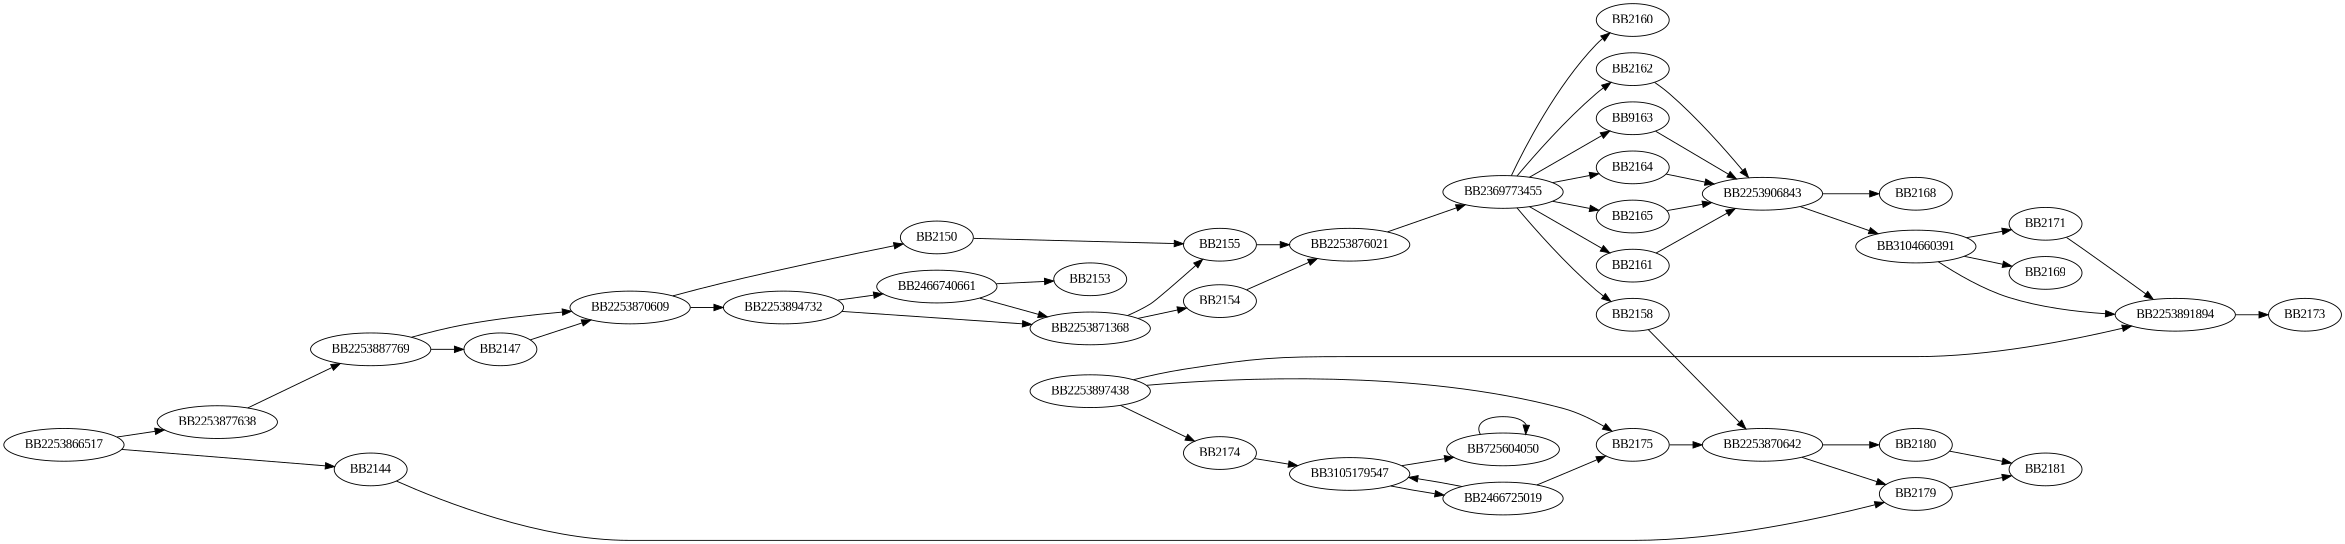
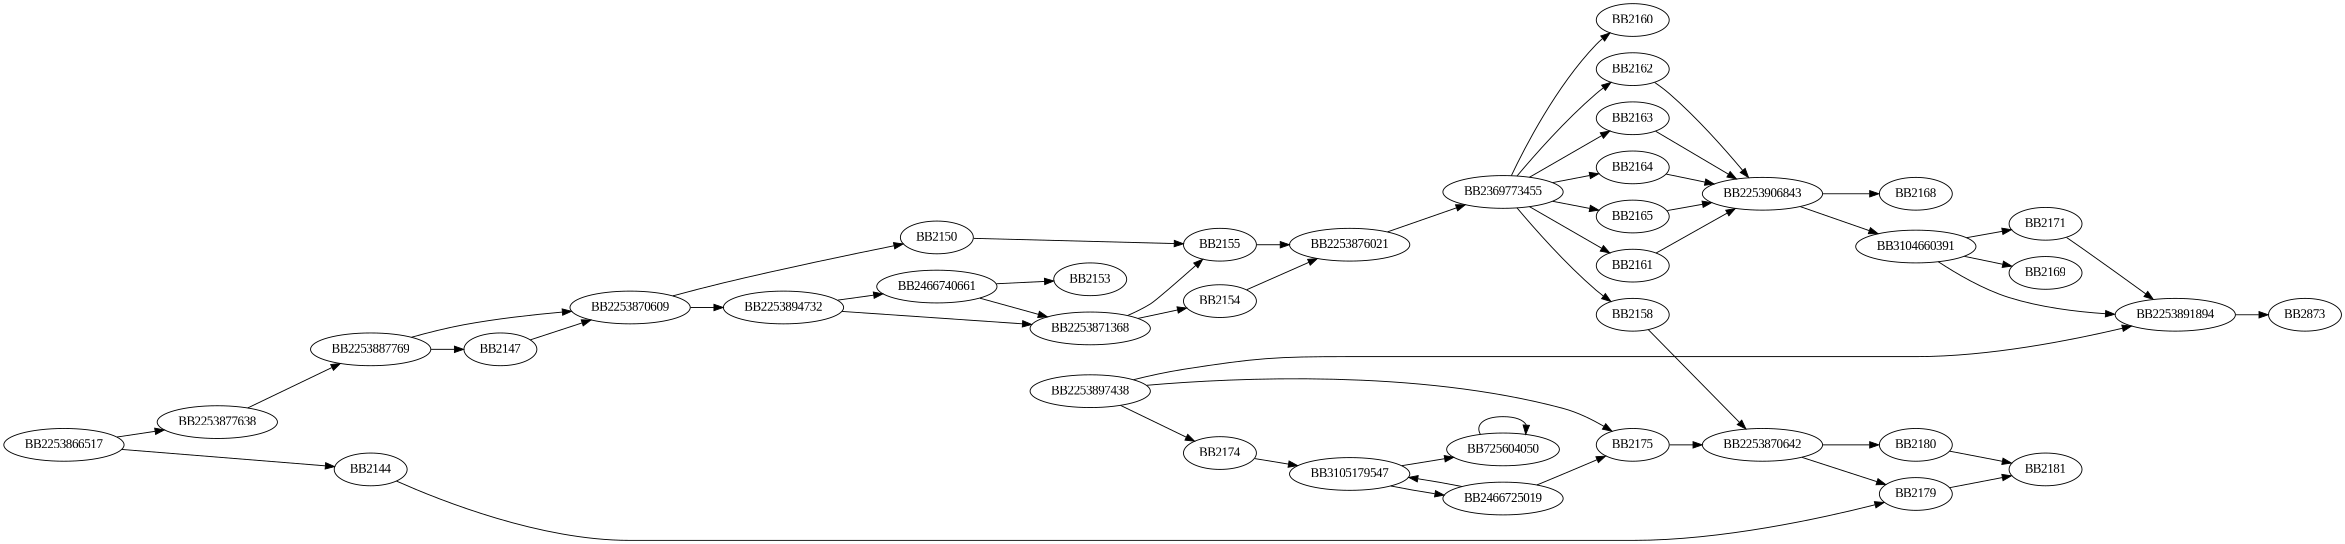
(1633, 118) -> (1633, 118)
(2305, 315) -> (2305, 315)
